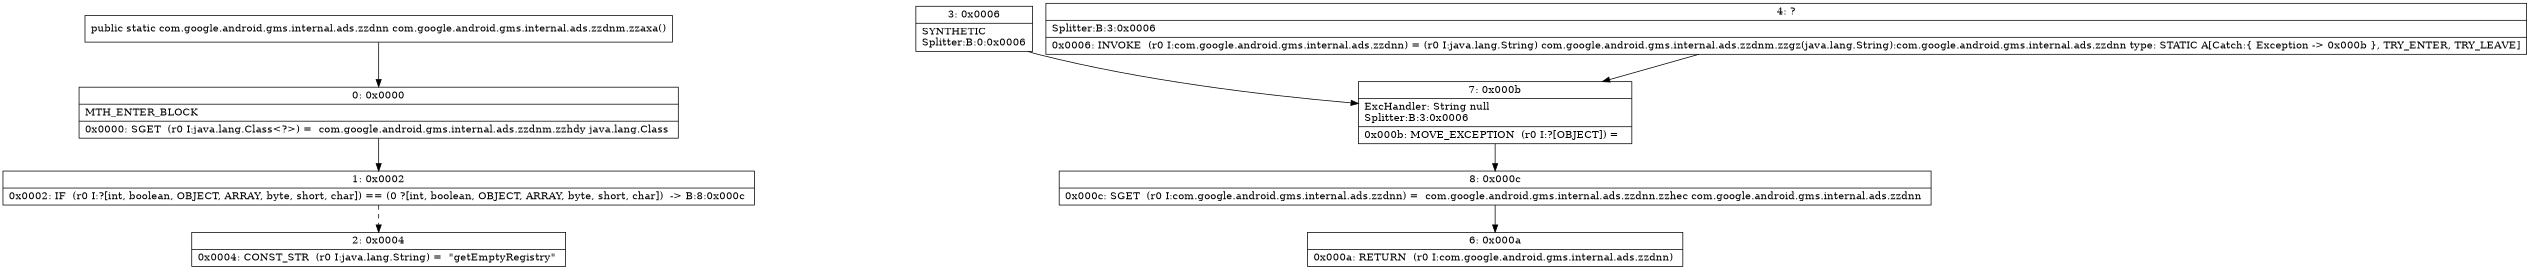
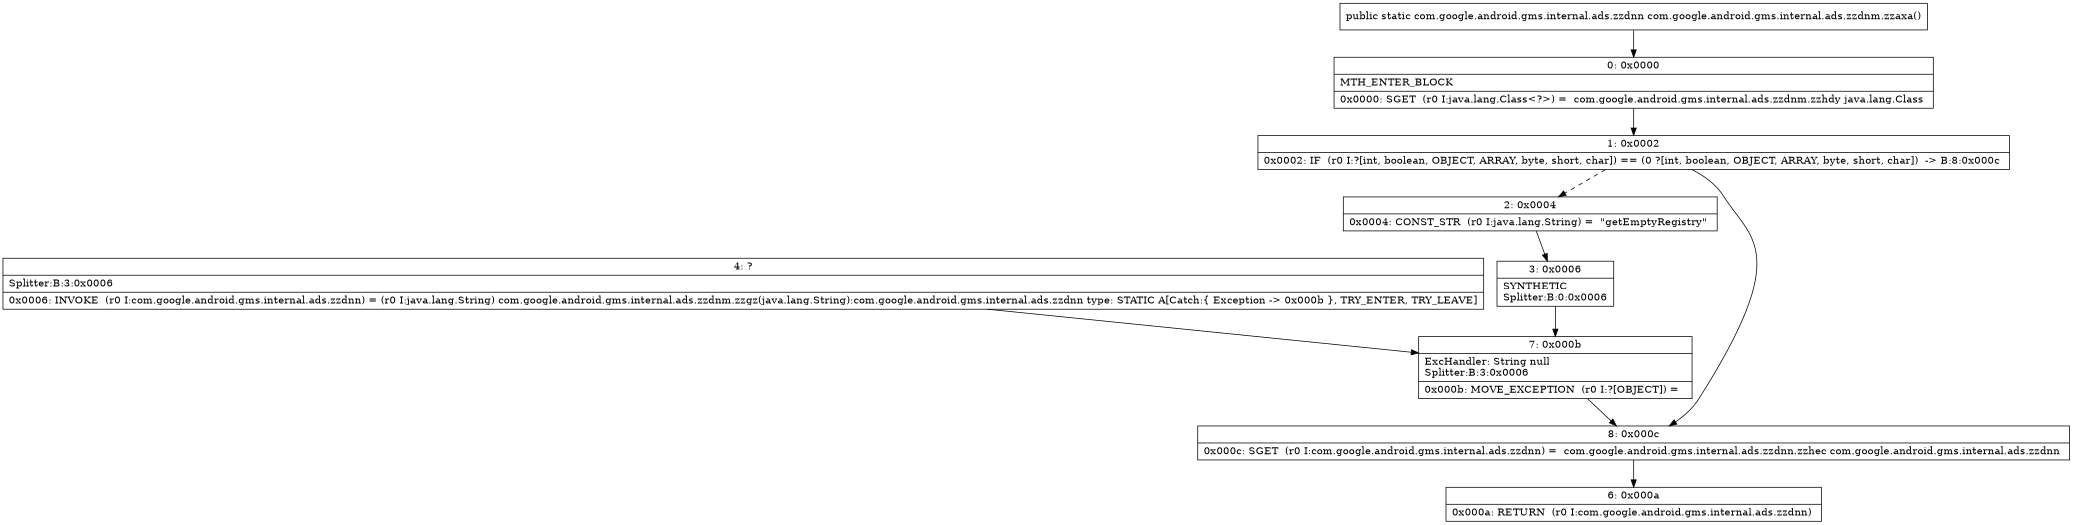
none -> (1541, 243)
none -> (1751, 295)
